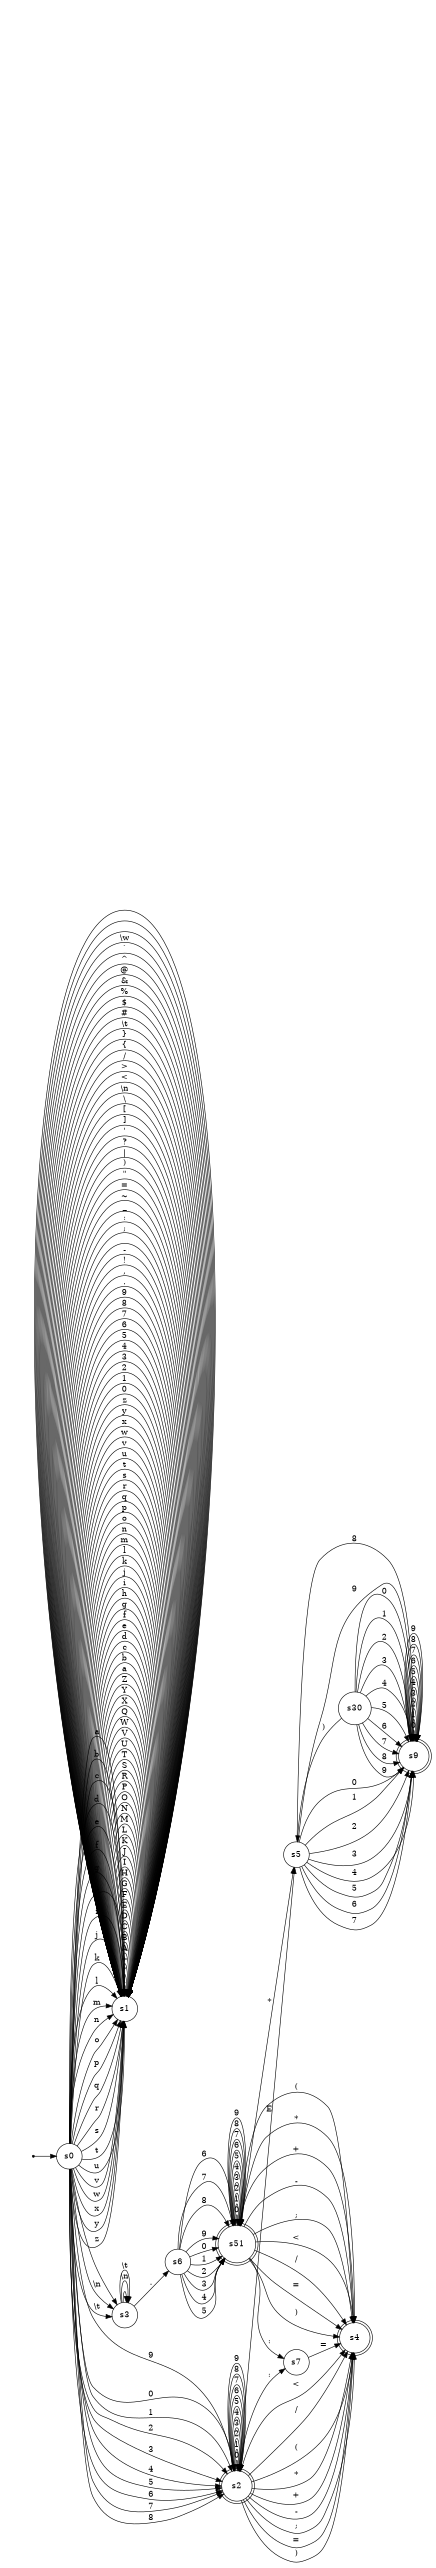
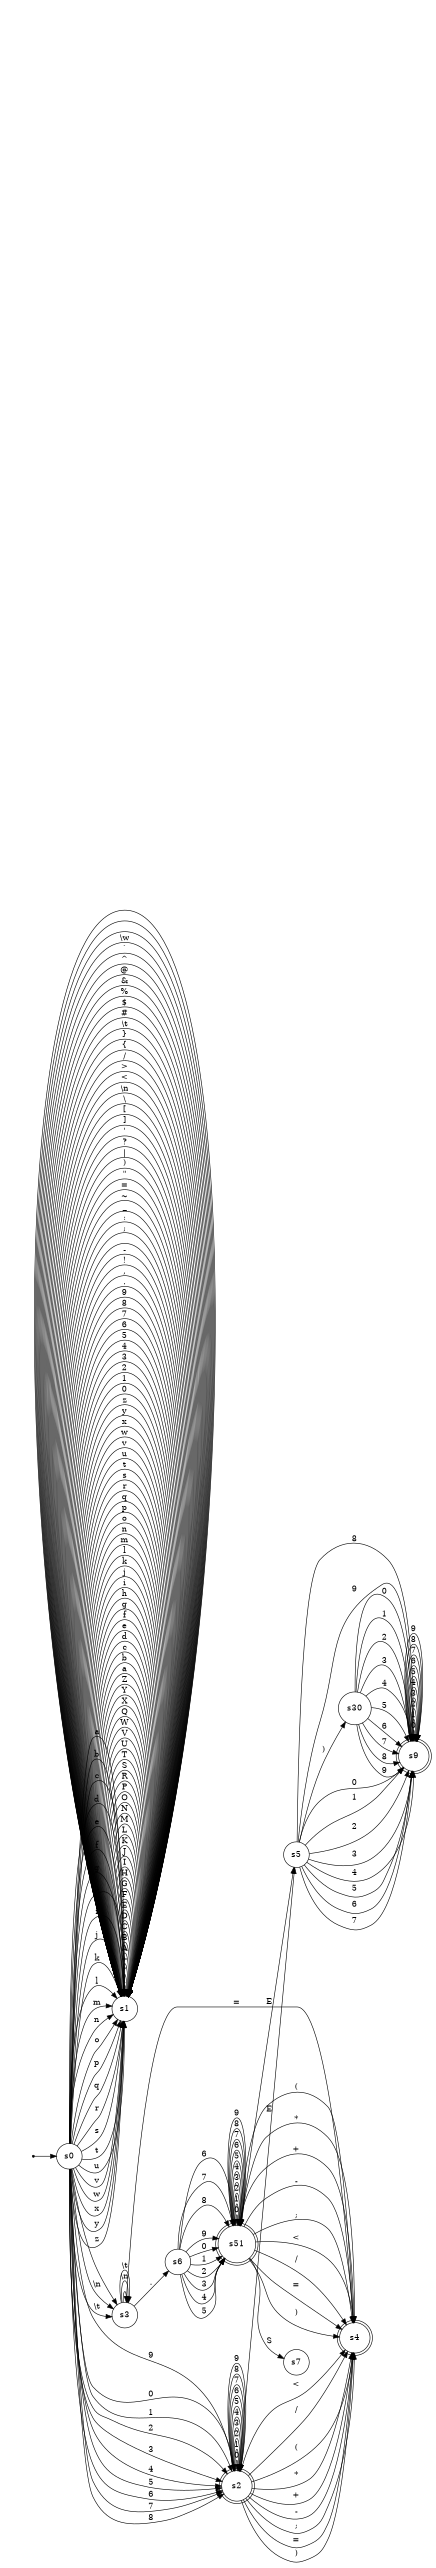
(316, 1751) -> (315, 1783)
(270, 2002) -> (270, 2002)
(270, 2341) -> (270, 2341)
(322, 2352) -> (245, 2007)
(251, 2417) -> none
